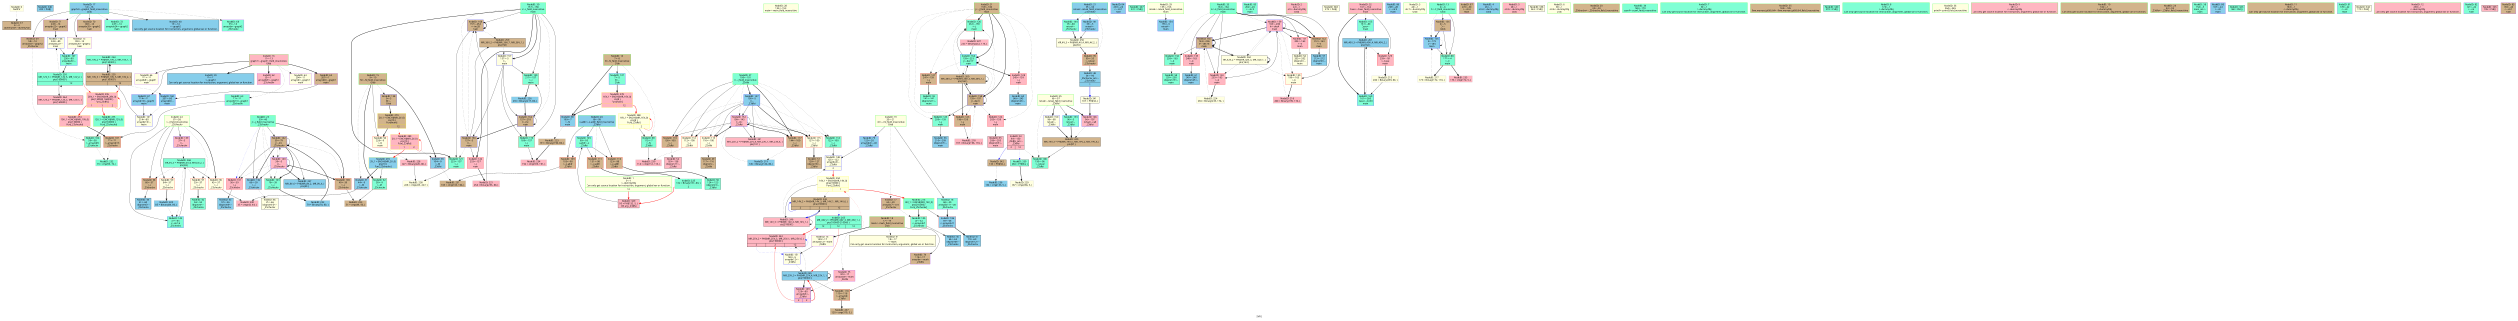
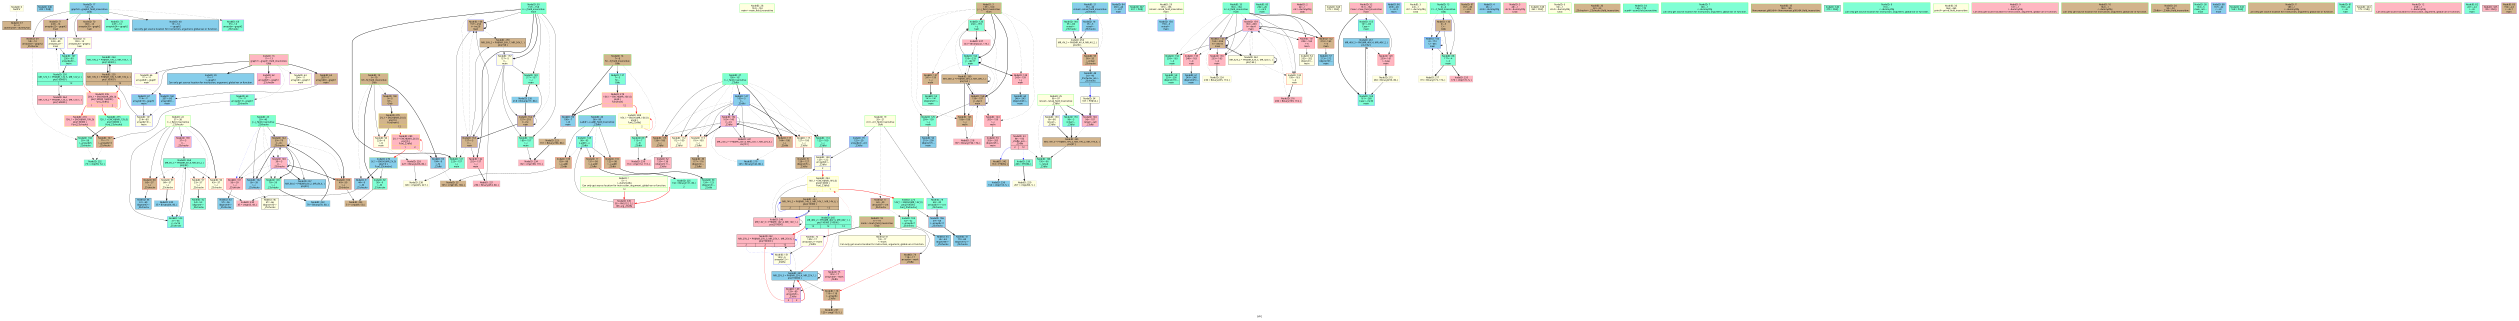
(1232, 68) -> none
(881, 277) -> (871, 277)
